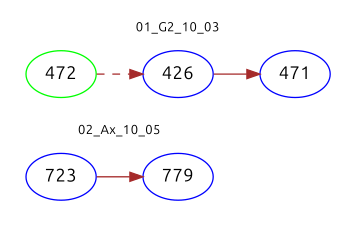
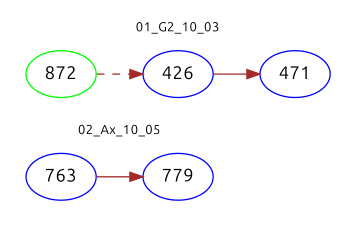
(61, 74) -> (61, 74)
(61, 177) -> (61, 177)
